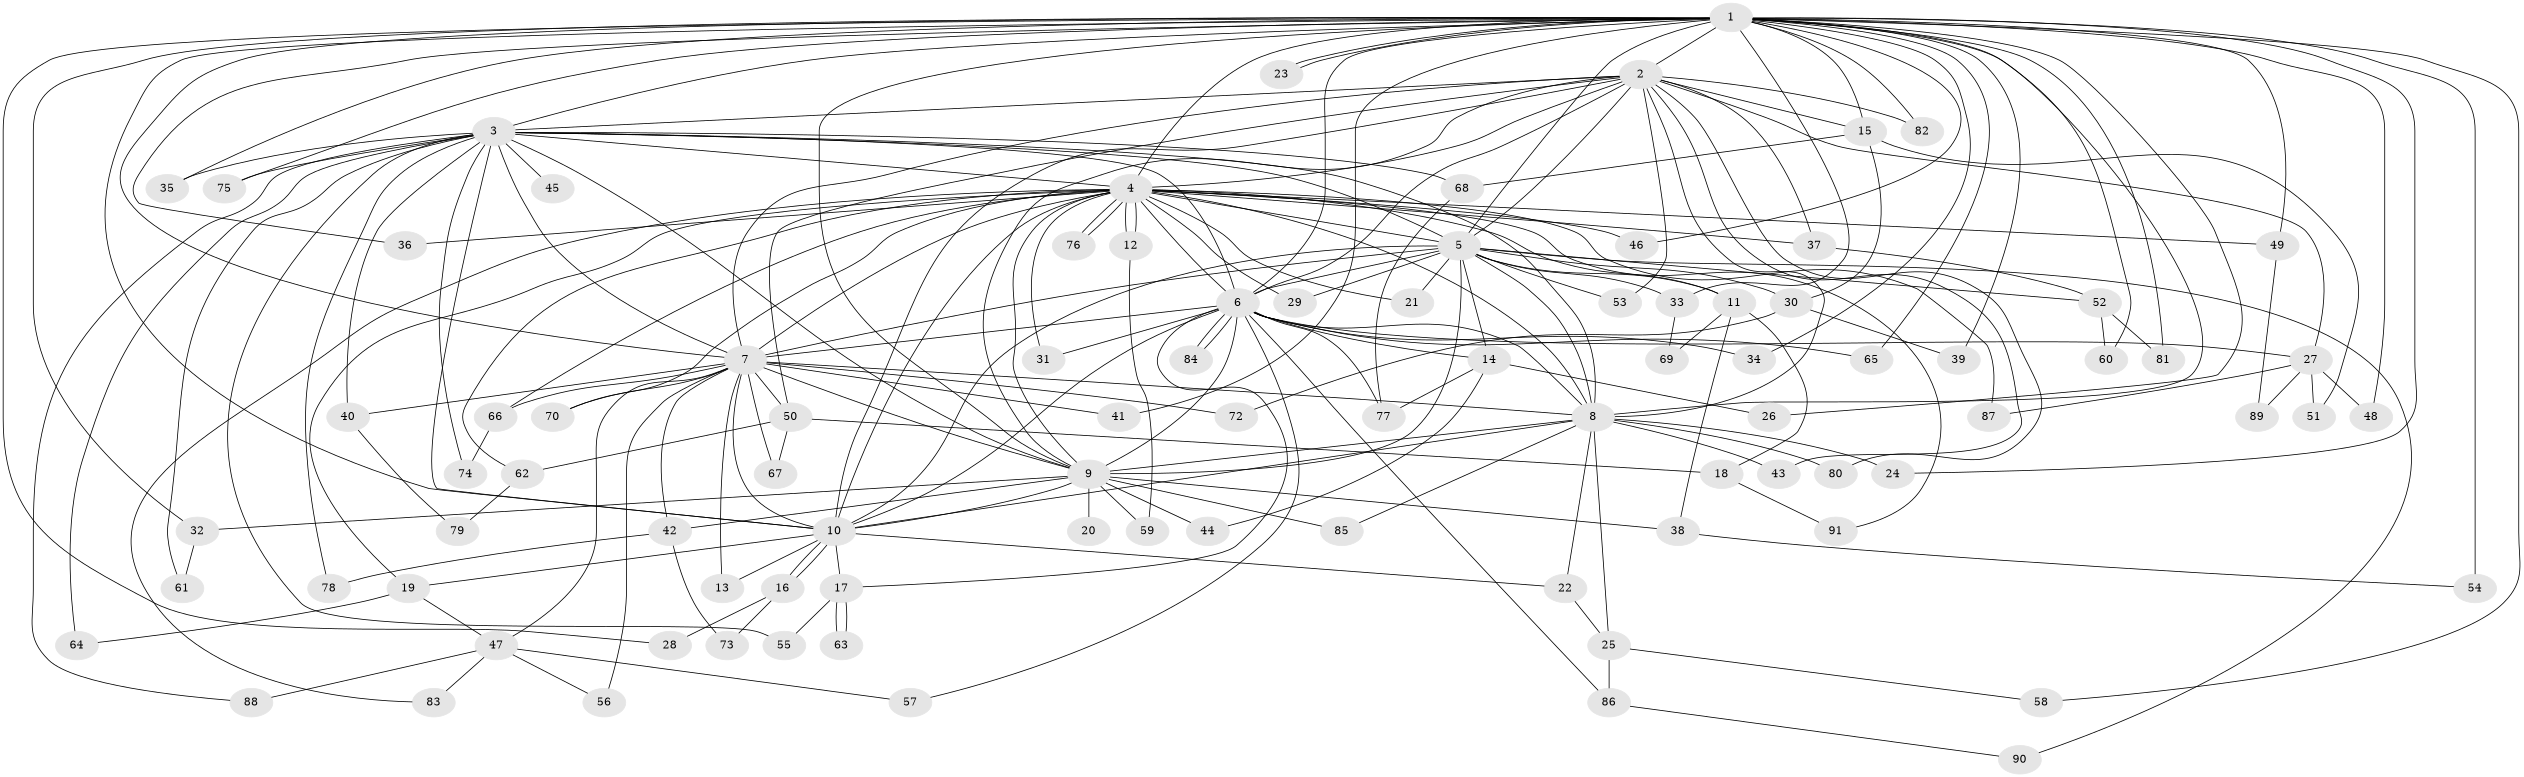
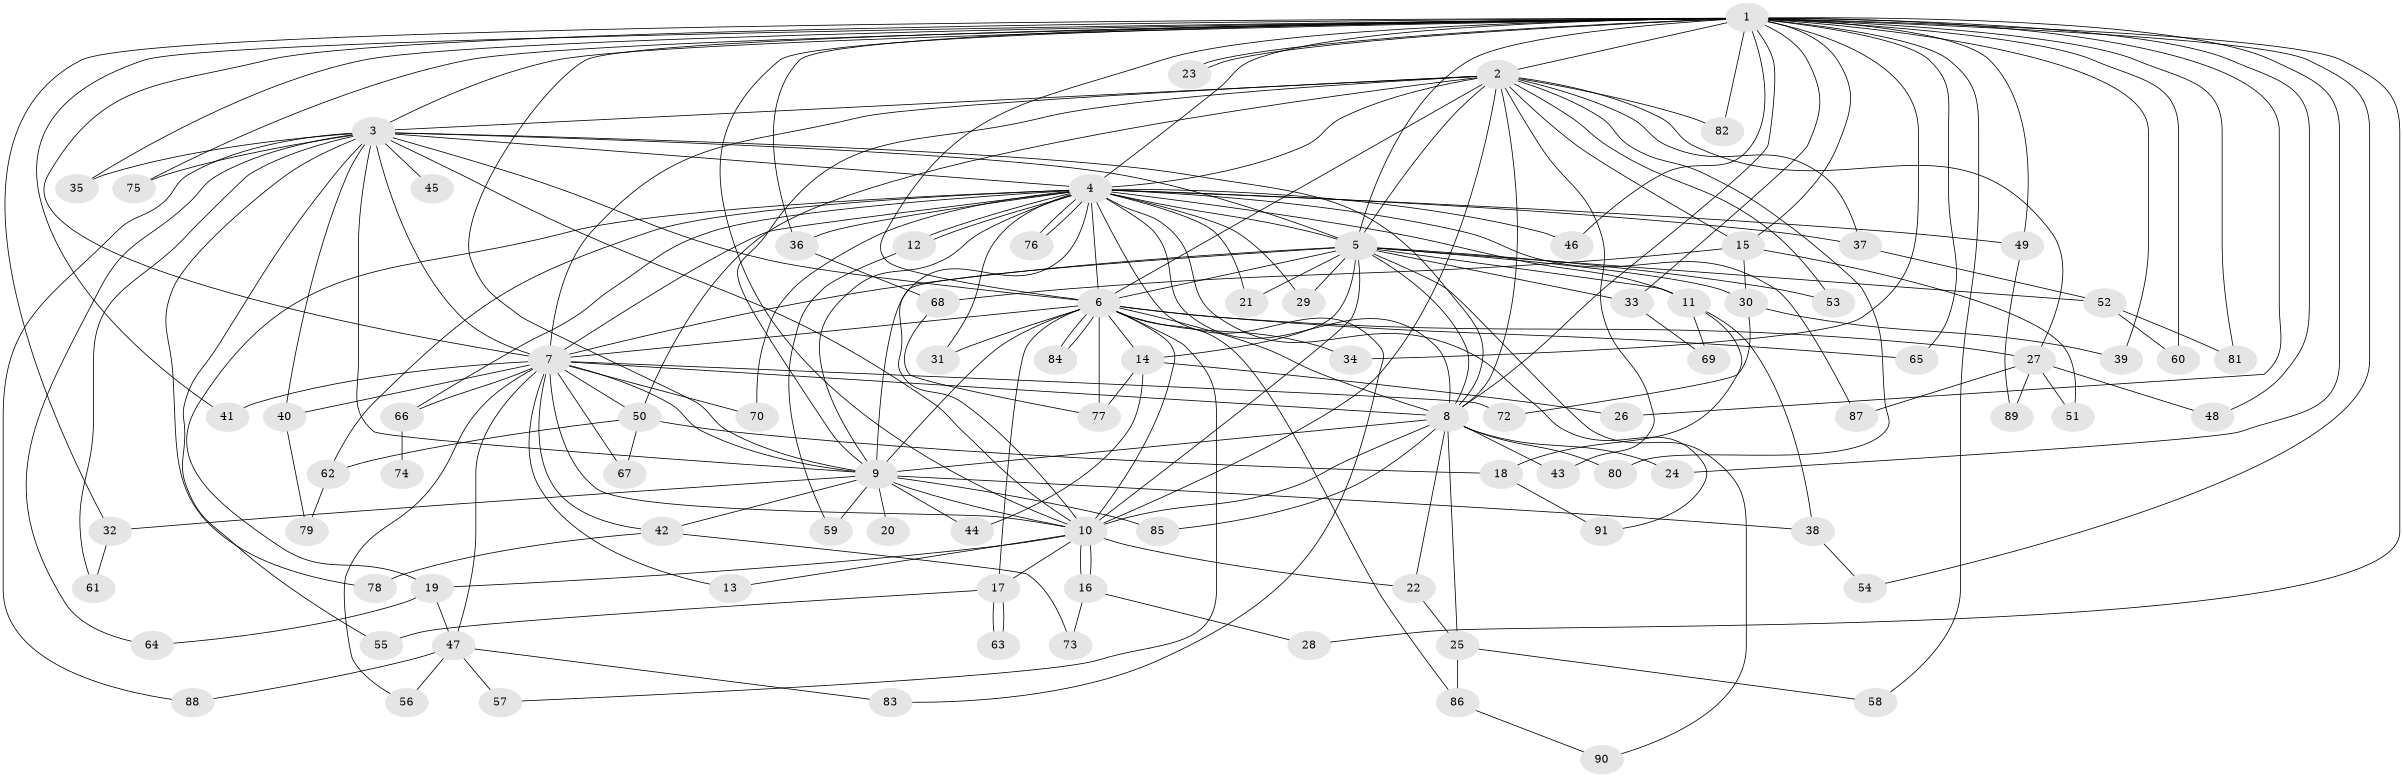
(982, 139) -> (849, 267)
(440, 299) -> none
